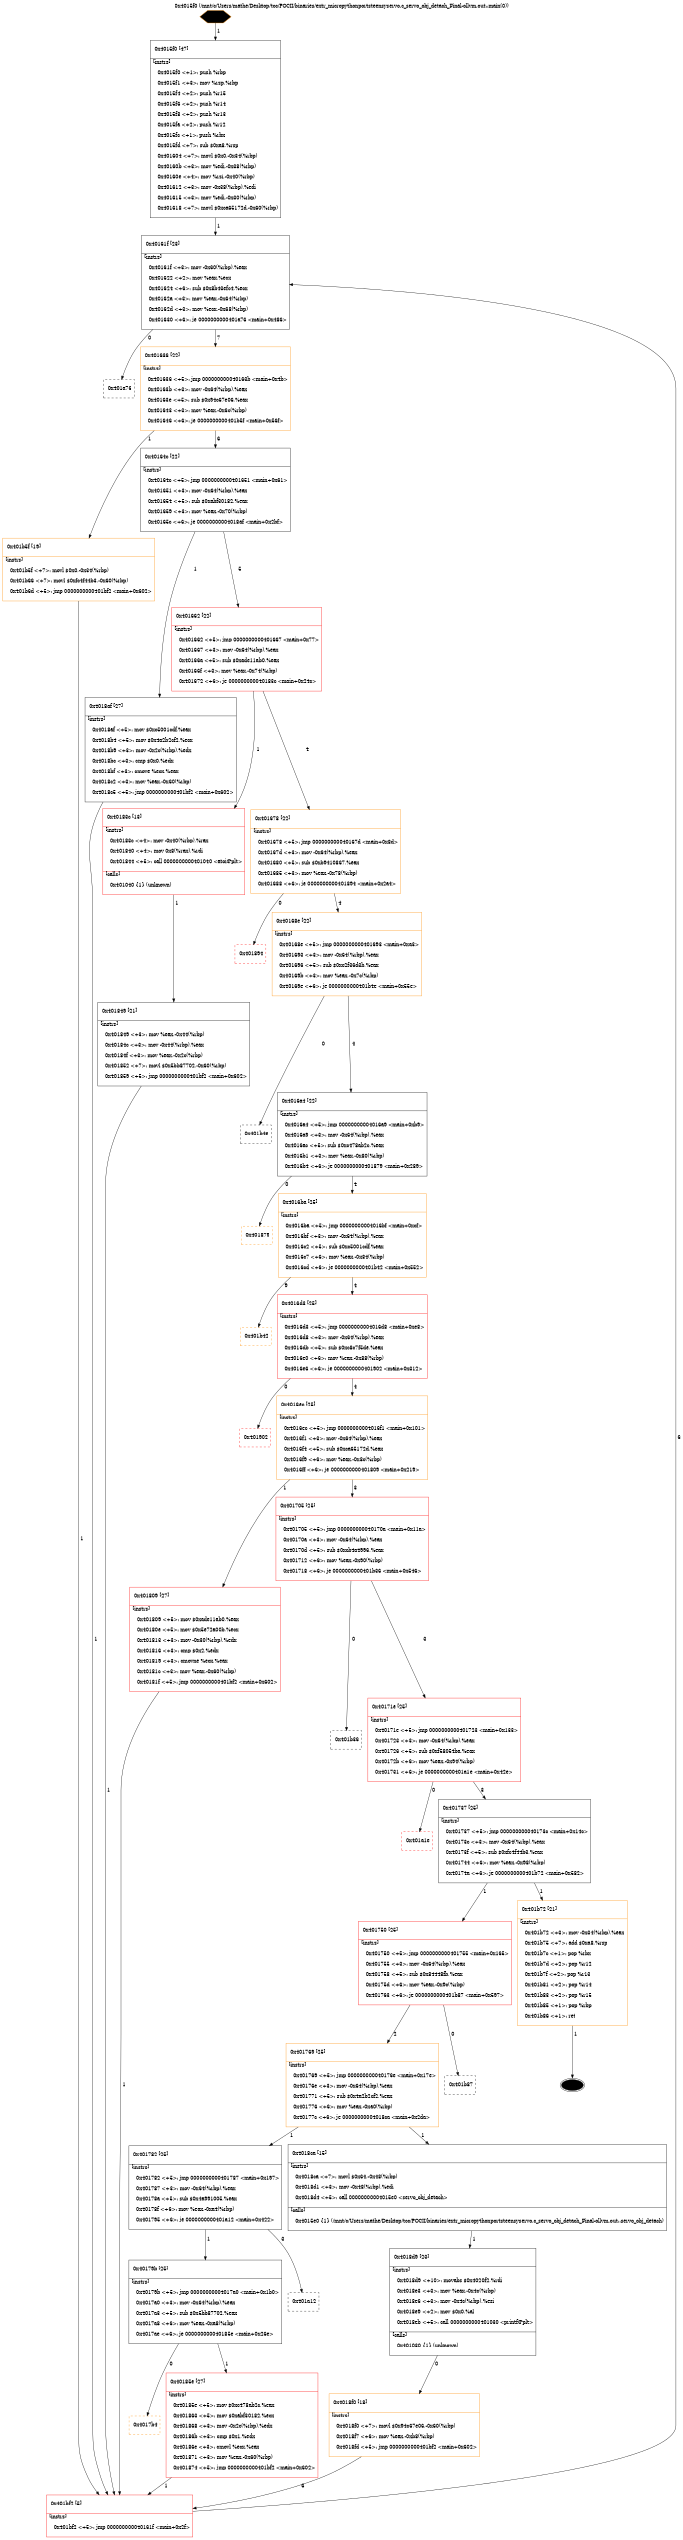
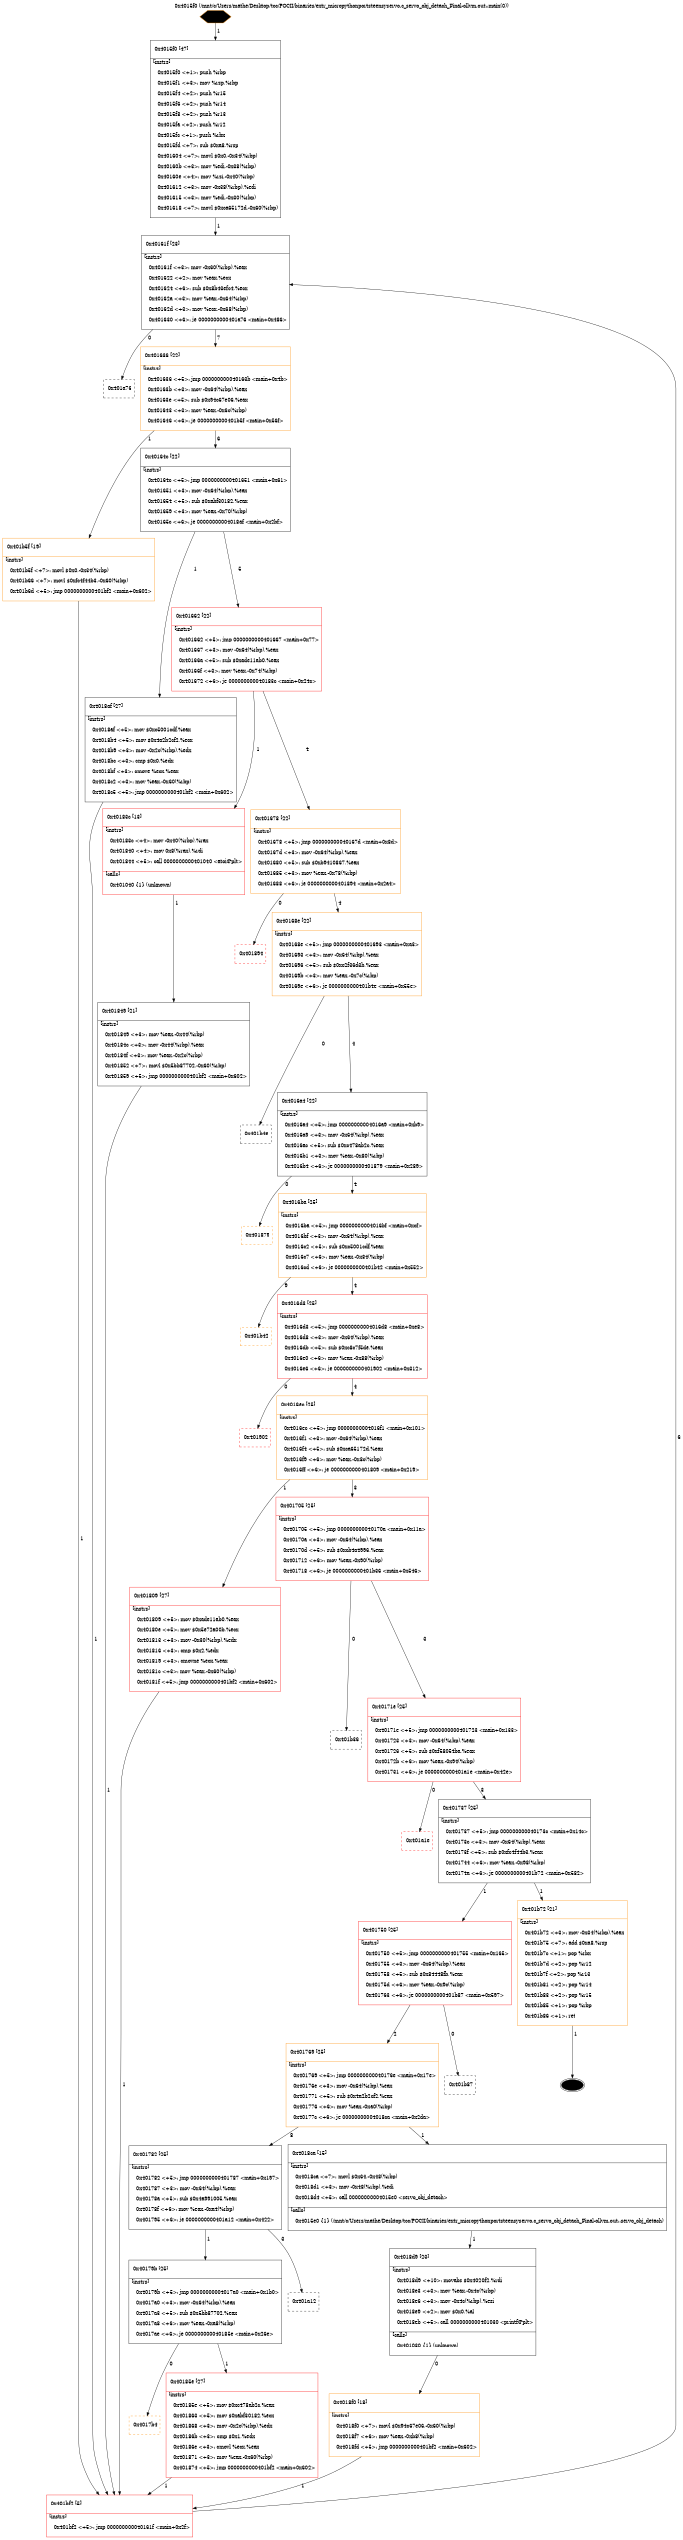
(291, 2136) -> (291, 2136)
(302, 2486) -> (302, 2486)
